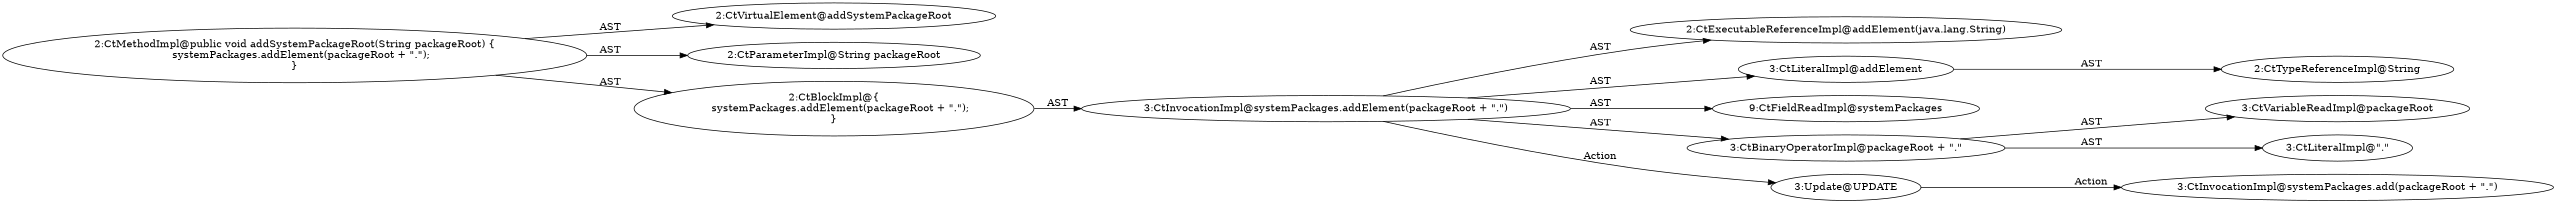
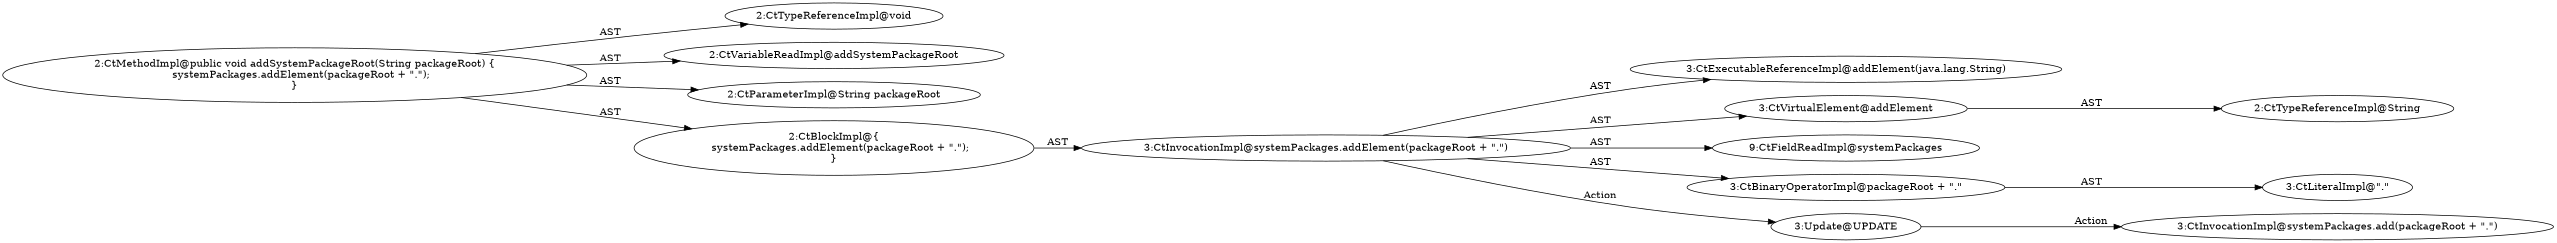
(834, 16) -> (834, 55)
none -> (834, 16)
(1846, 30) -> (1846, 69)
(1846, 69) -> (1846, 109)
(2337, 109) -> none
